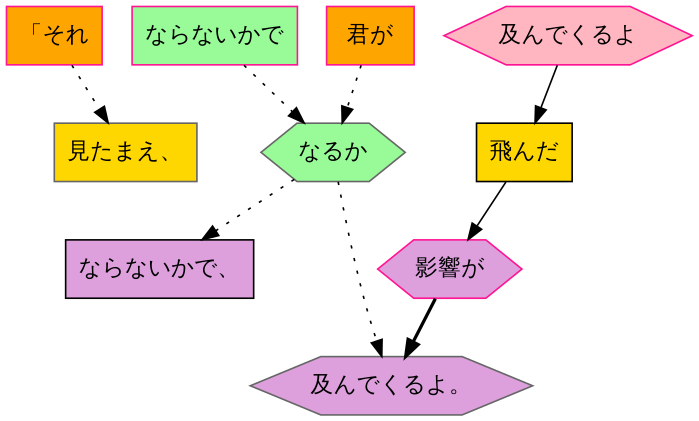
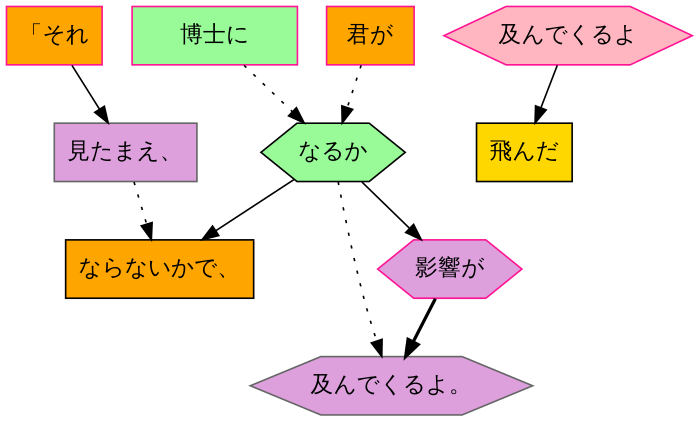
(215, 36) -> (215, 36)
(86, 87) -> (86, 87)
(126, 152) -> (126, 152)
(333, 152) -> (333, 152)
none -> (140, 203)
(492, 204) -> (386, 205)
(255, 205) -> (255, 205)
(160, 269) -> (160, 269)
